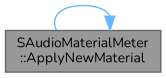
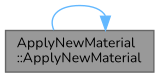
(83, 51) -> (80, 51)
